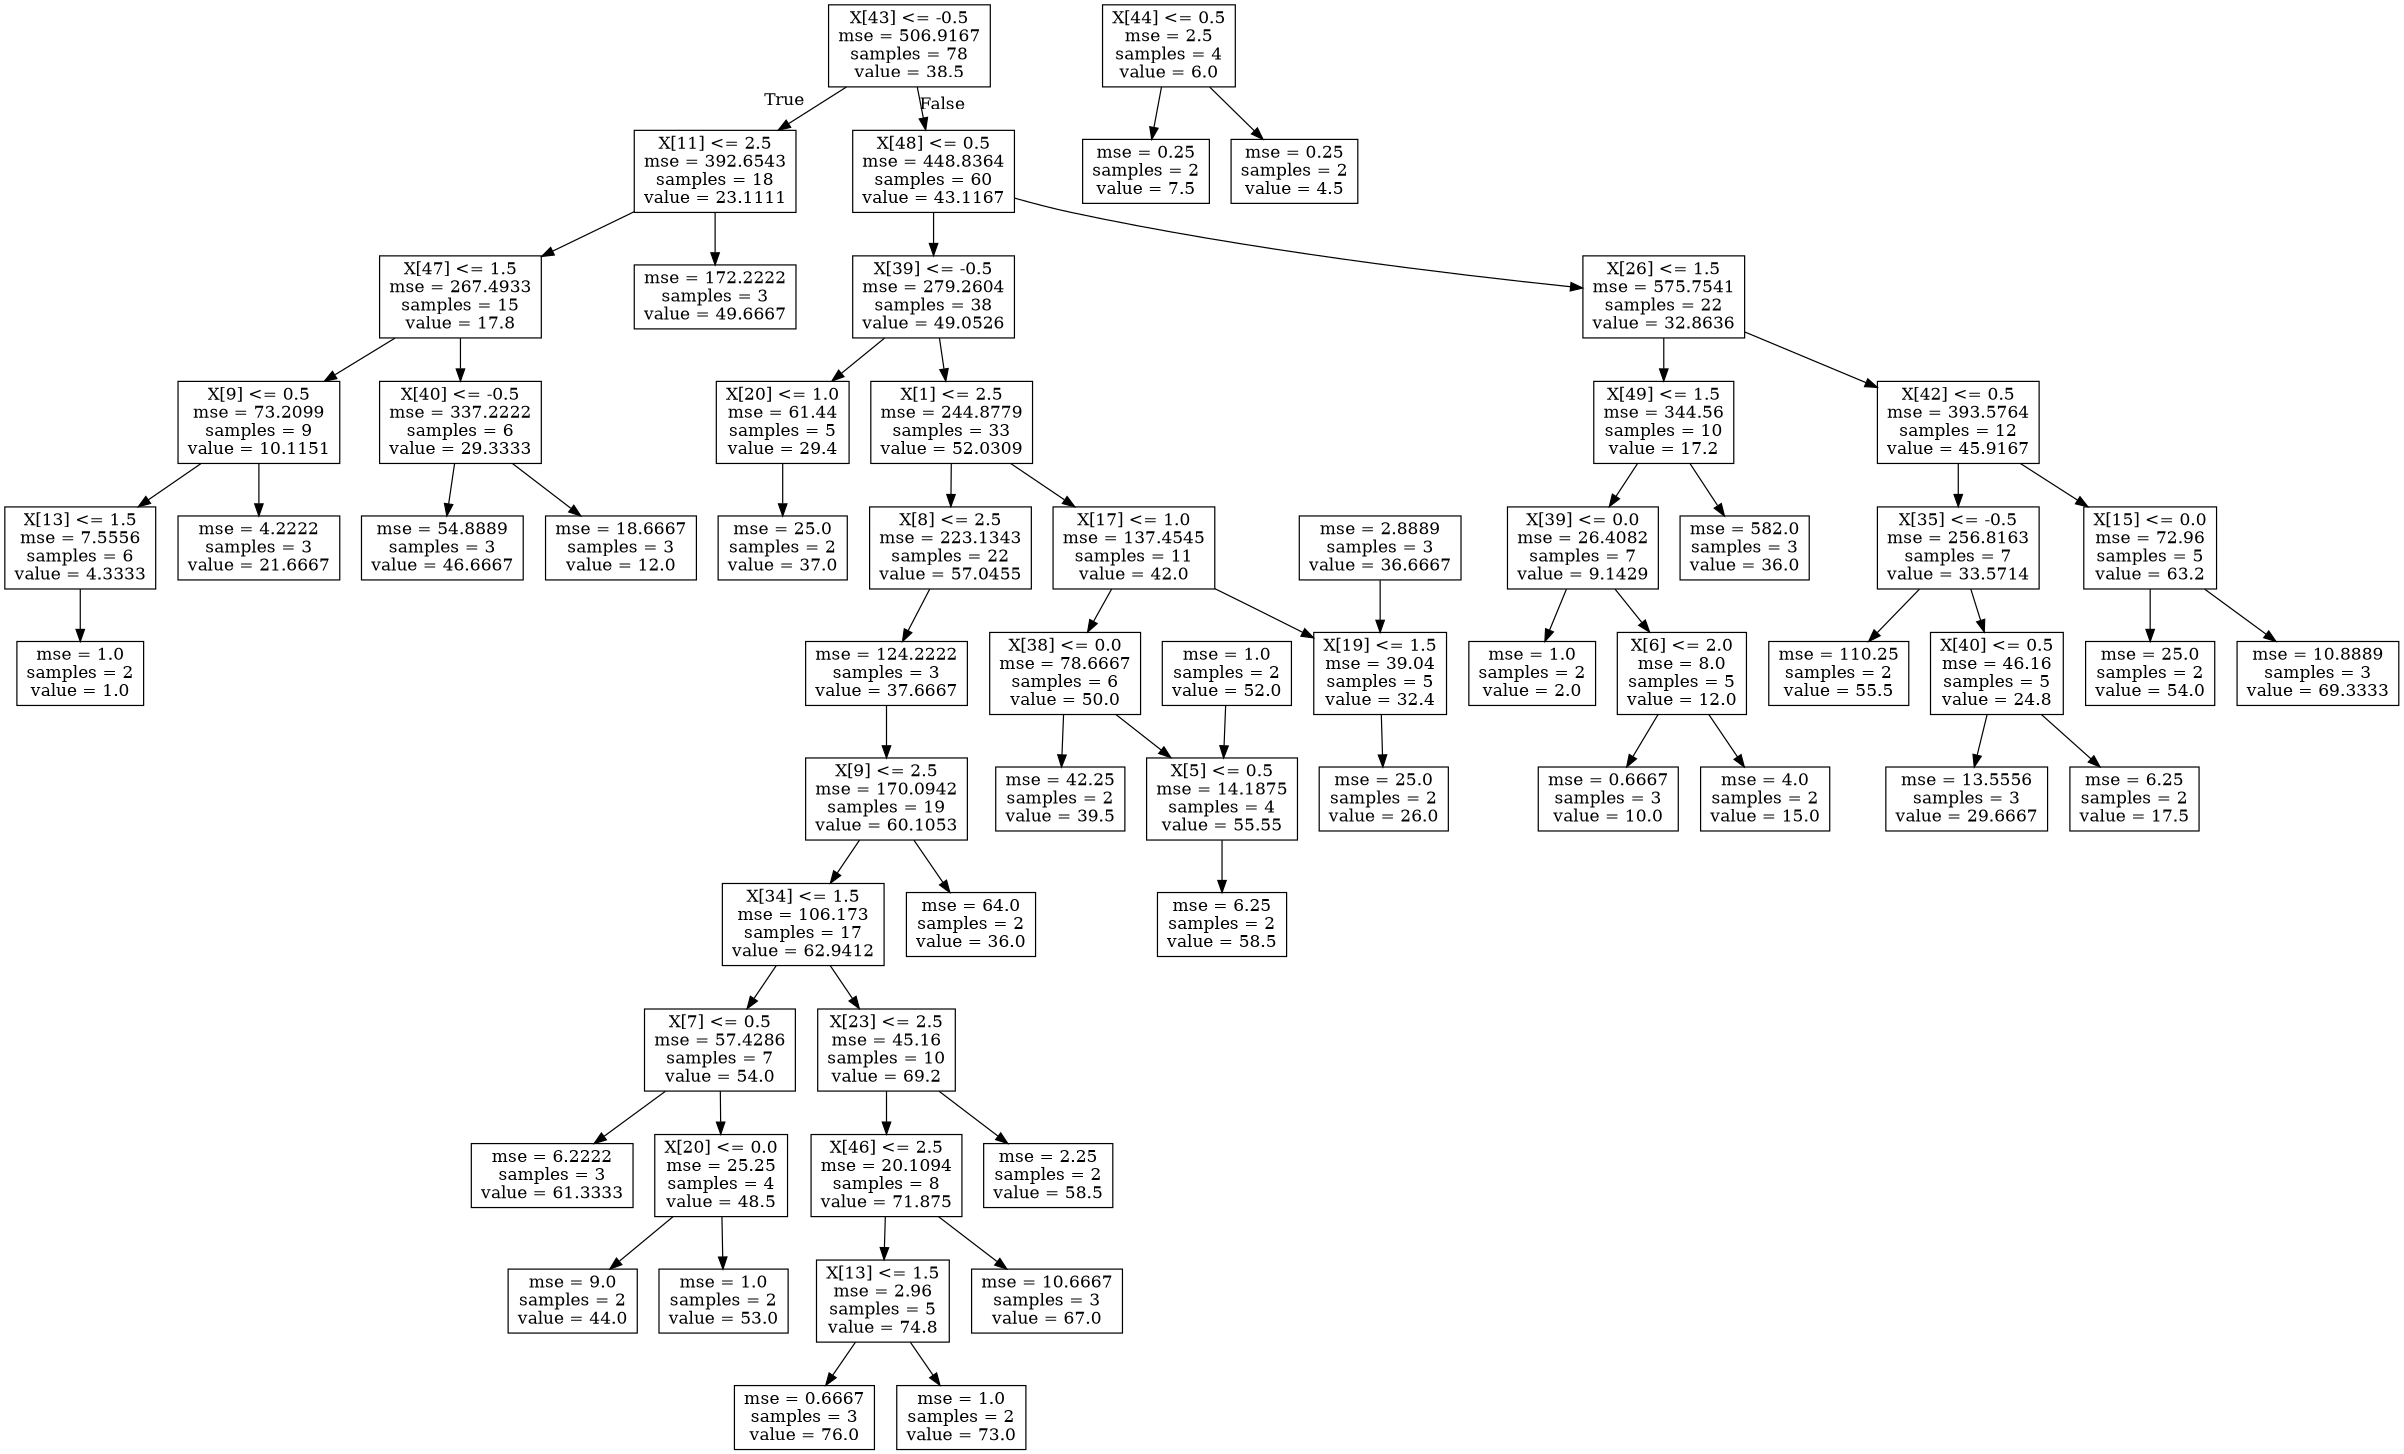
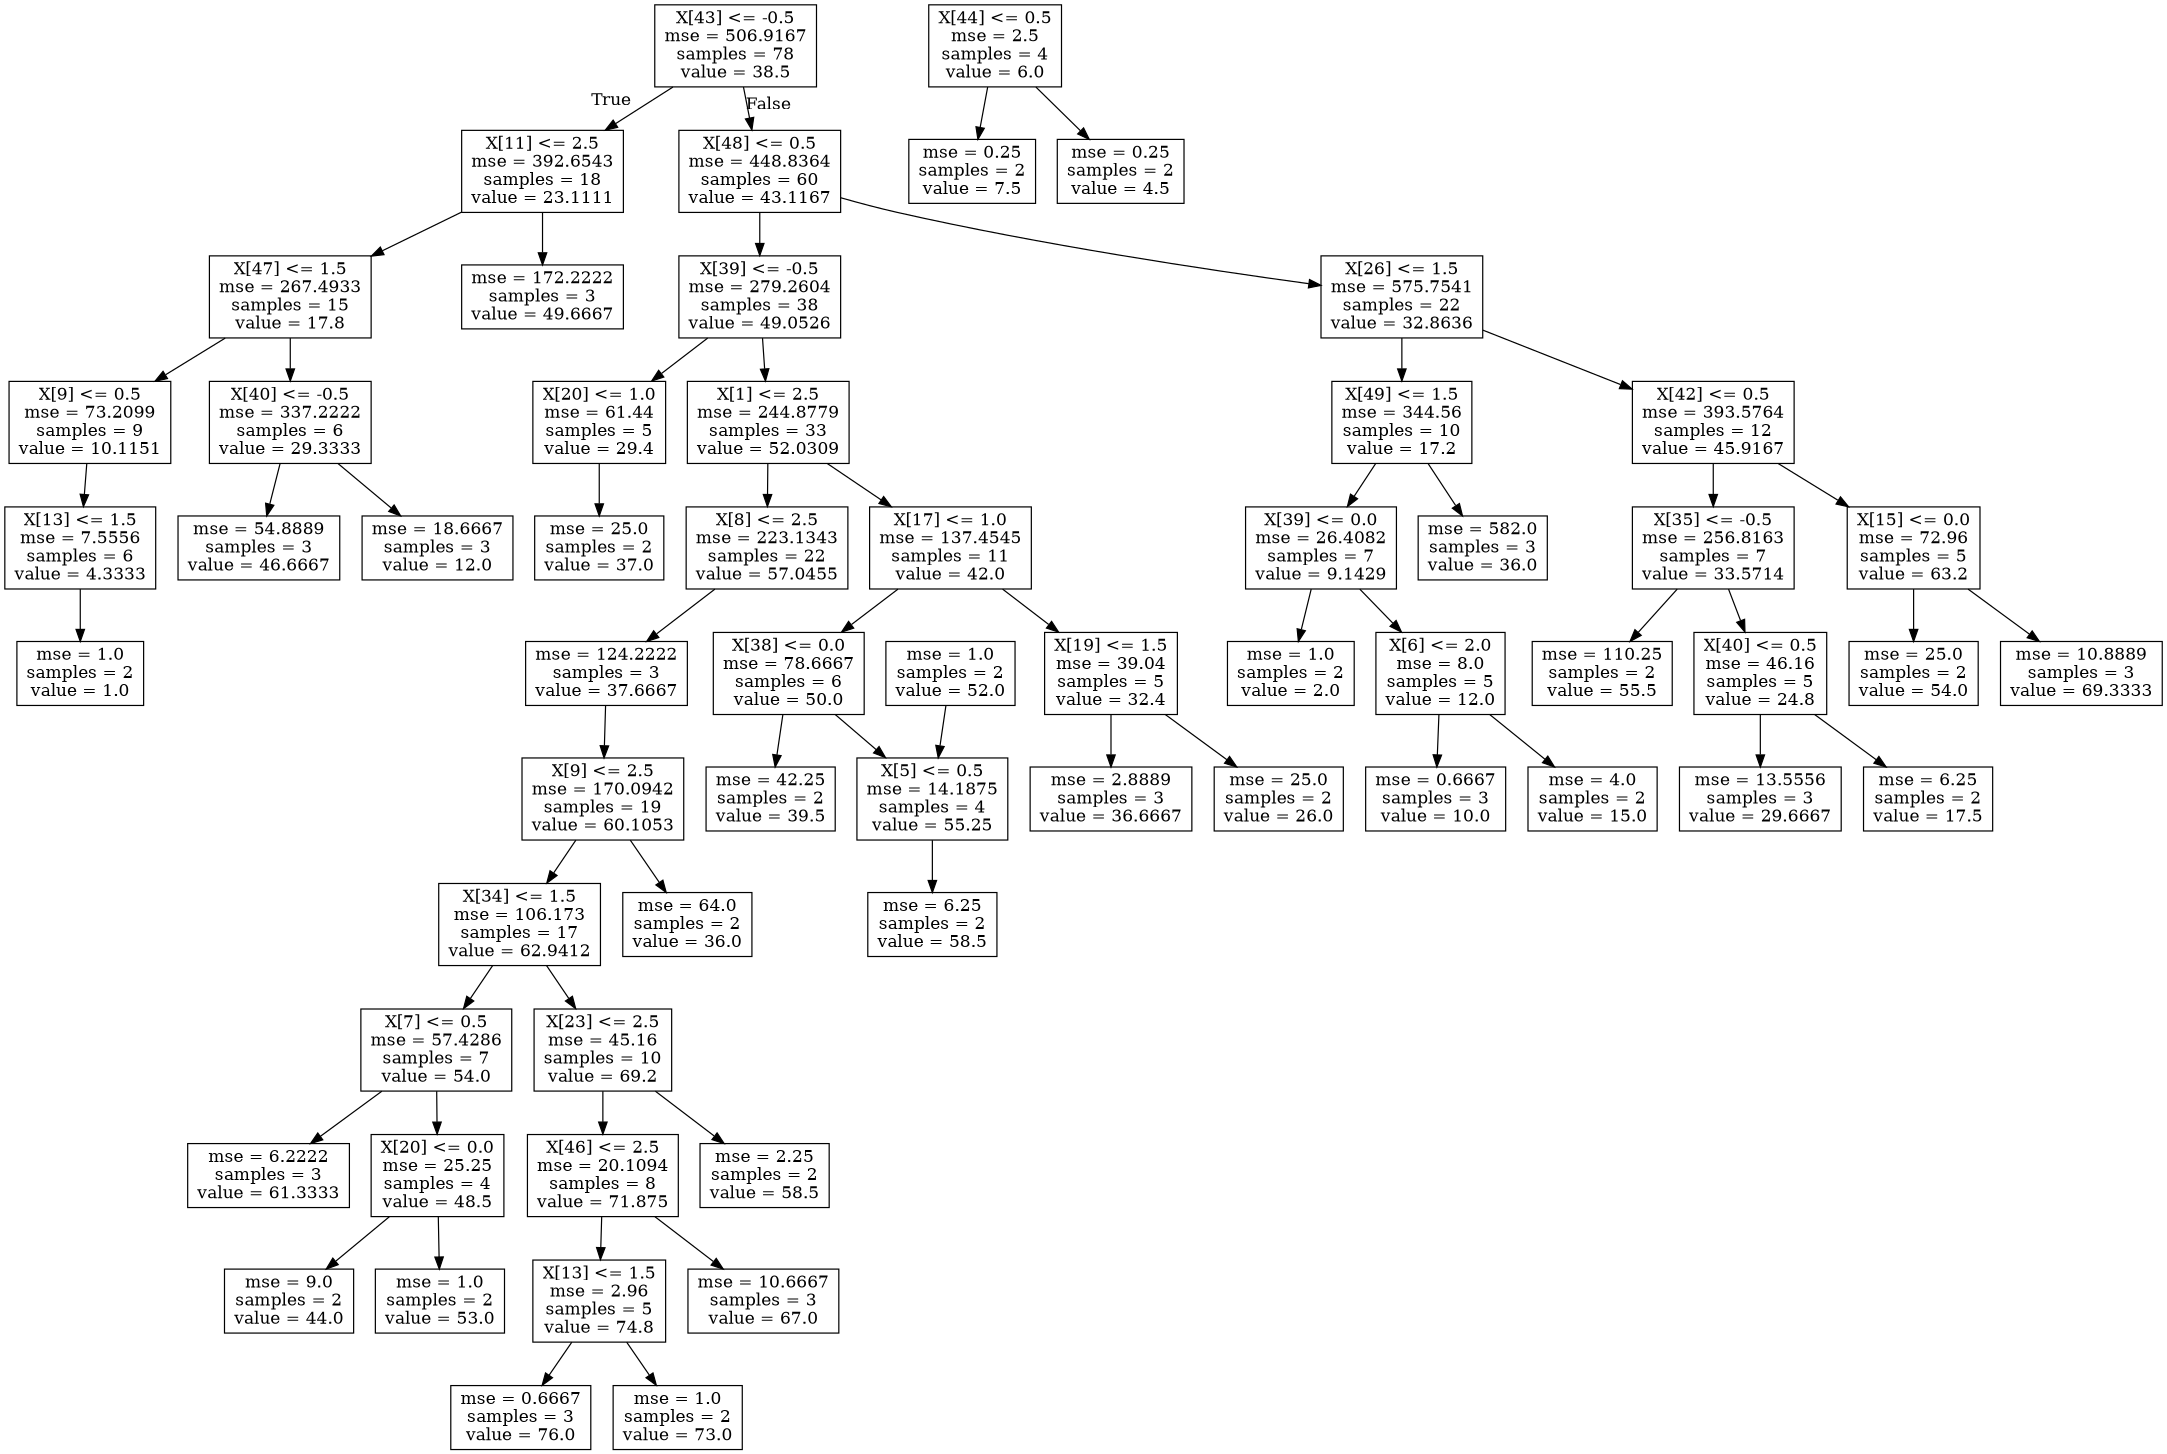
(259, 548) -> none
(1380, 600) -> (1111, 735)
(1222, 799) -> (932, 799)
